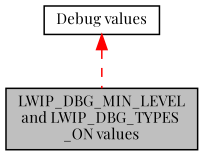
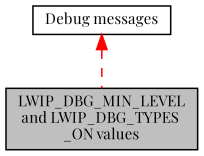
(102, 20) -> (102, 20)
